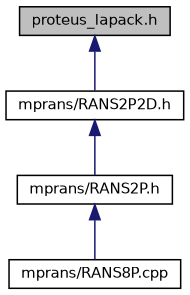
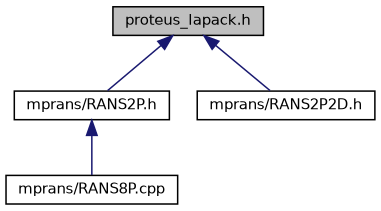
(95, 155) -> (134, 68)
